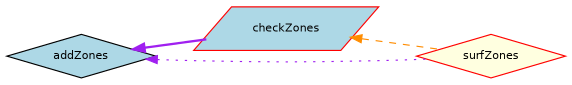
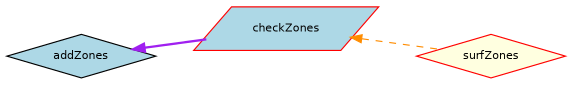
(292, 62) -> none
